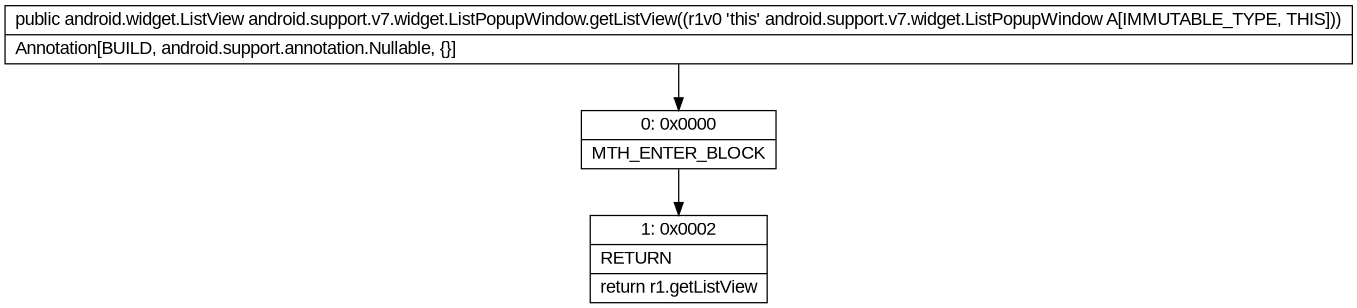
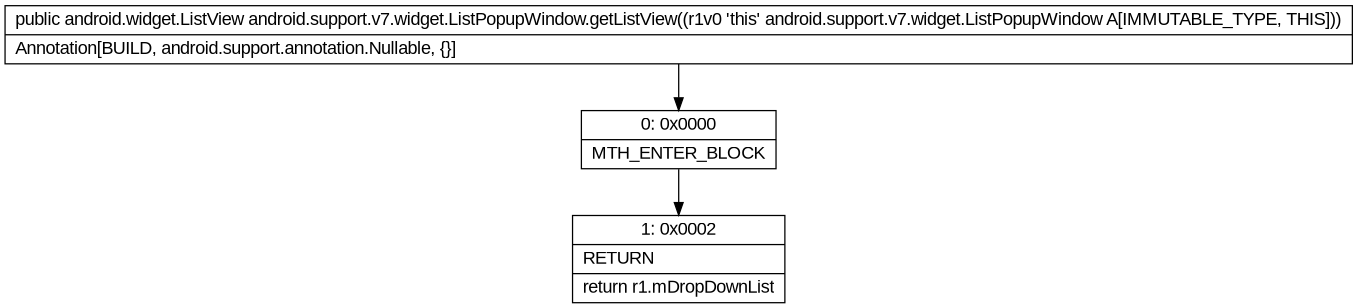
(679, 288) -> (679, 288)
